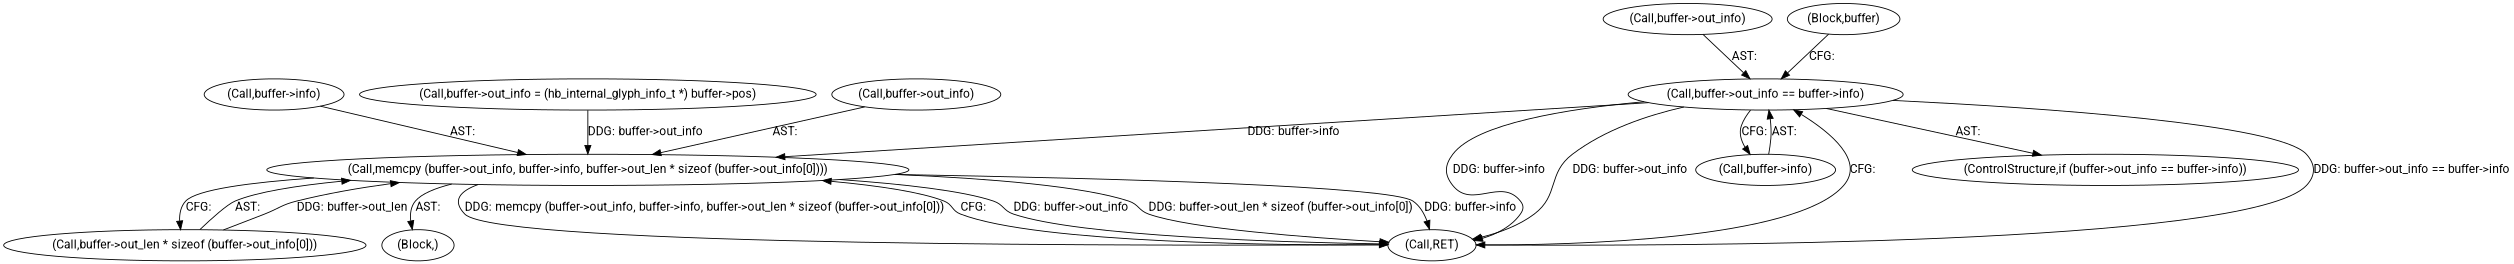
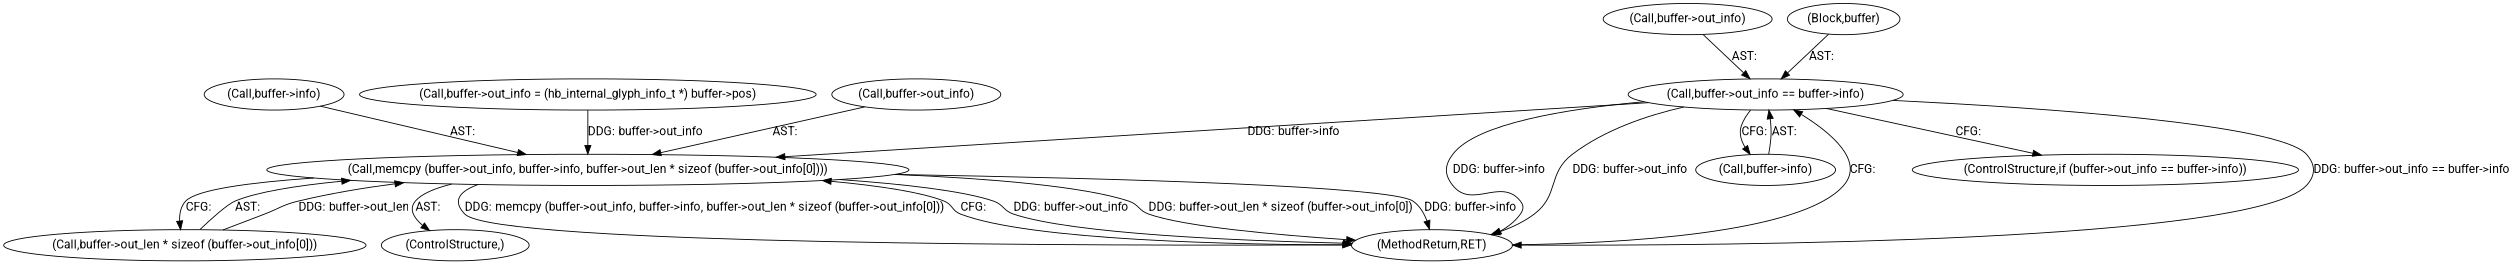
(1824, 57) -> (1824, 57)
(1970, 132) -> (1970, 132)
(418, 245) -> (455, 245)
(1432, 245) -> (1432, 245)
